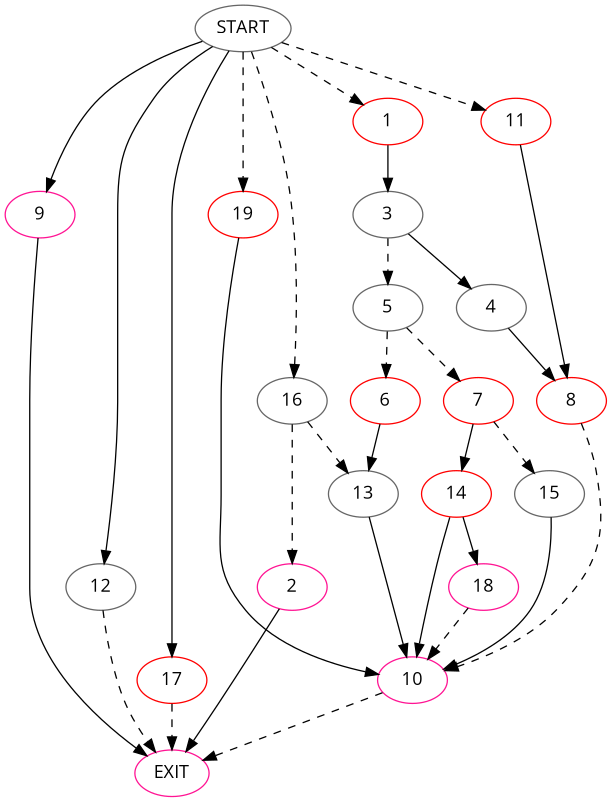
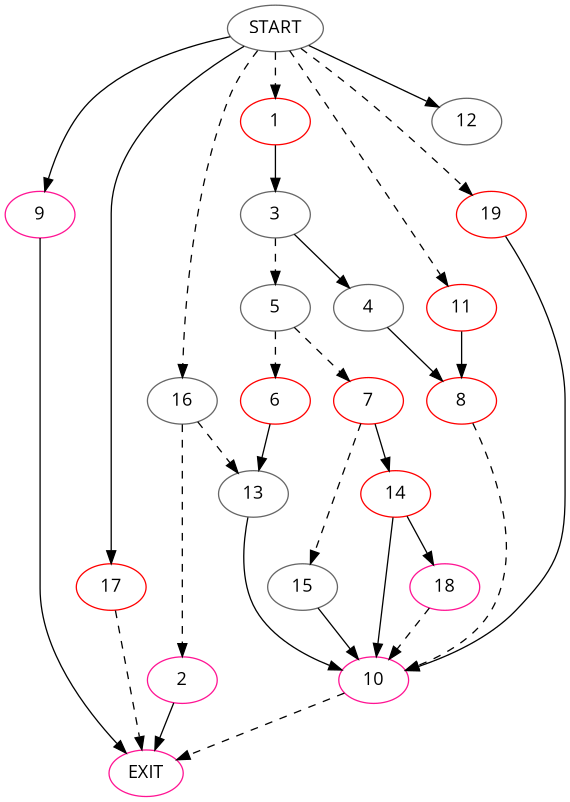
(117, 679) -> none
